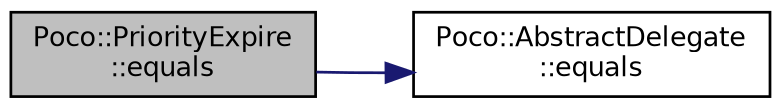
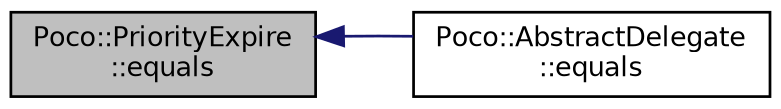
(351, 73) -> (379, 36)
